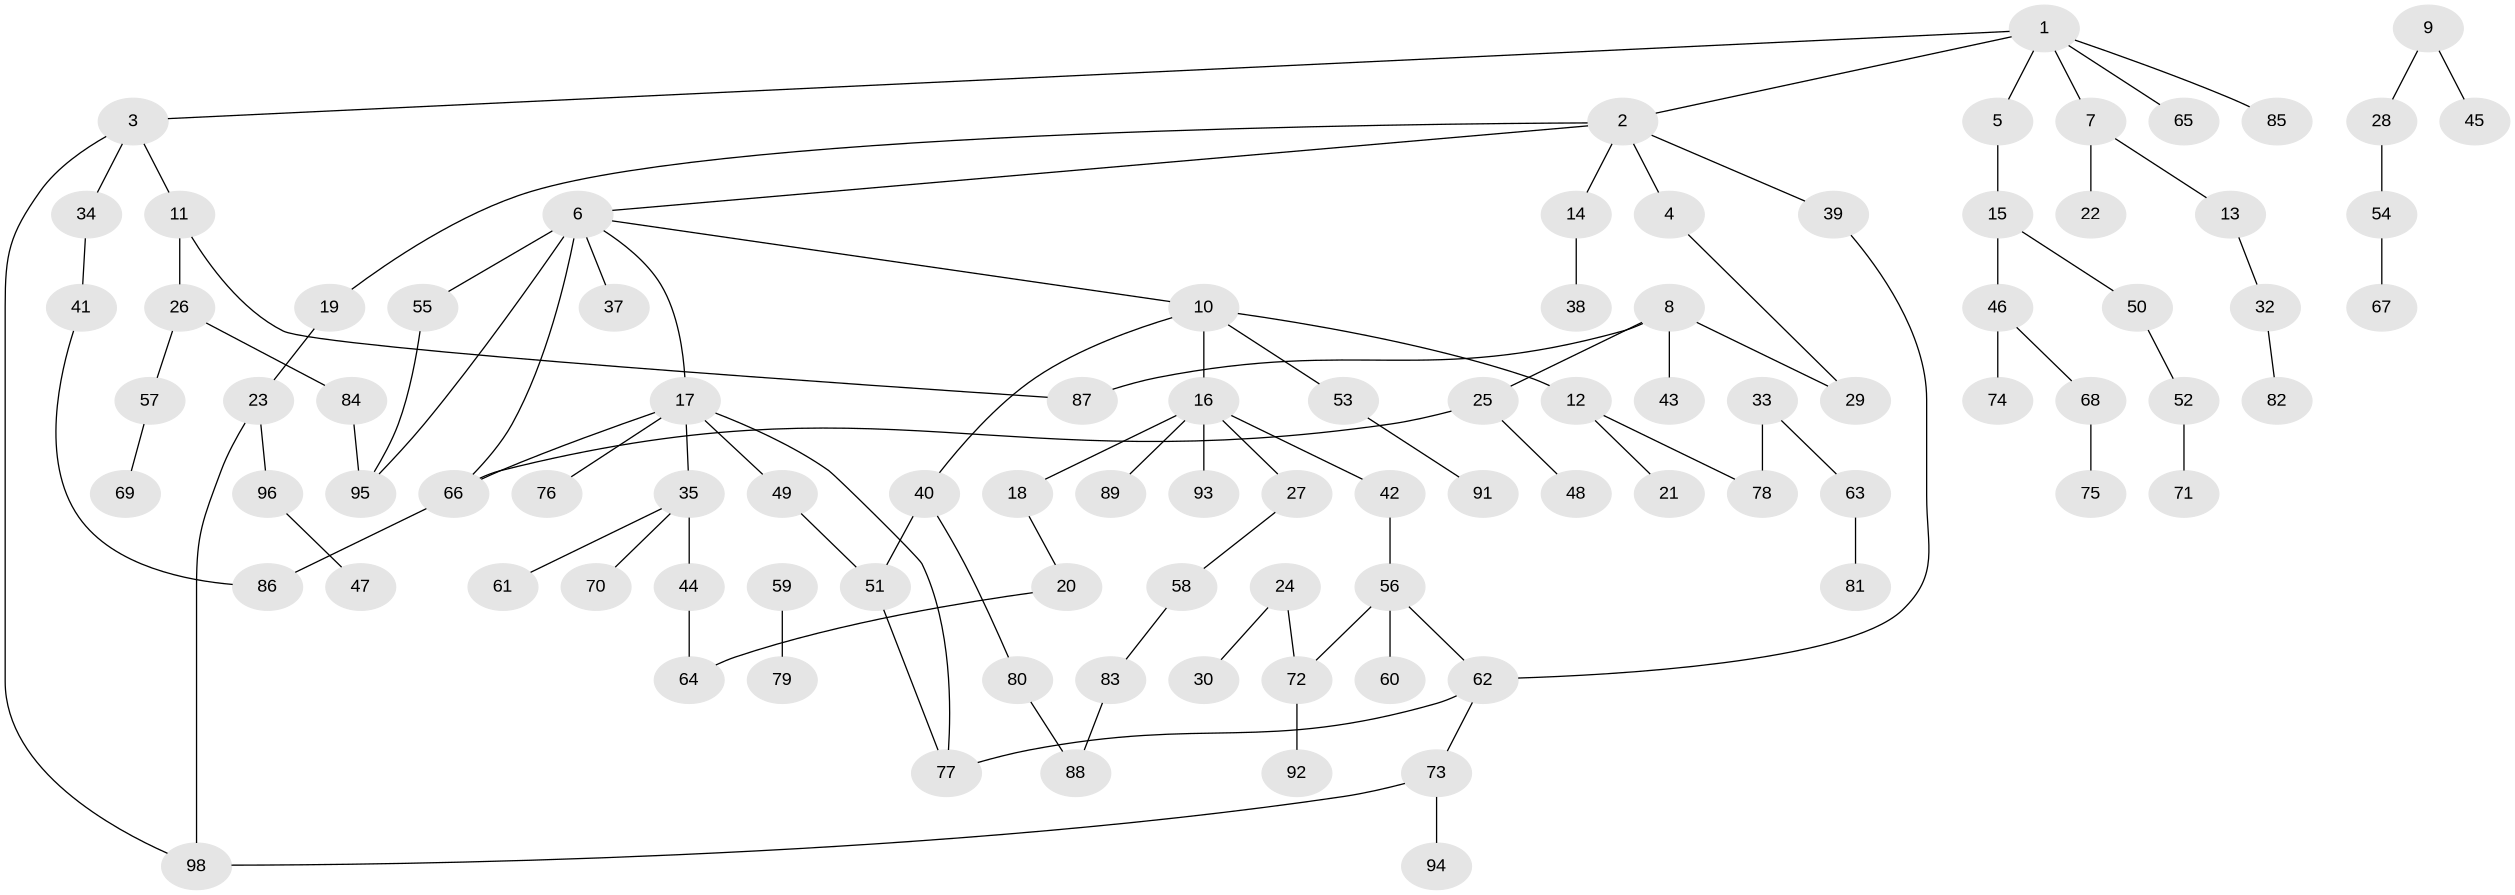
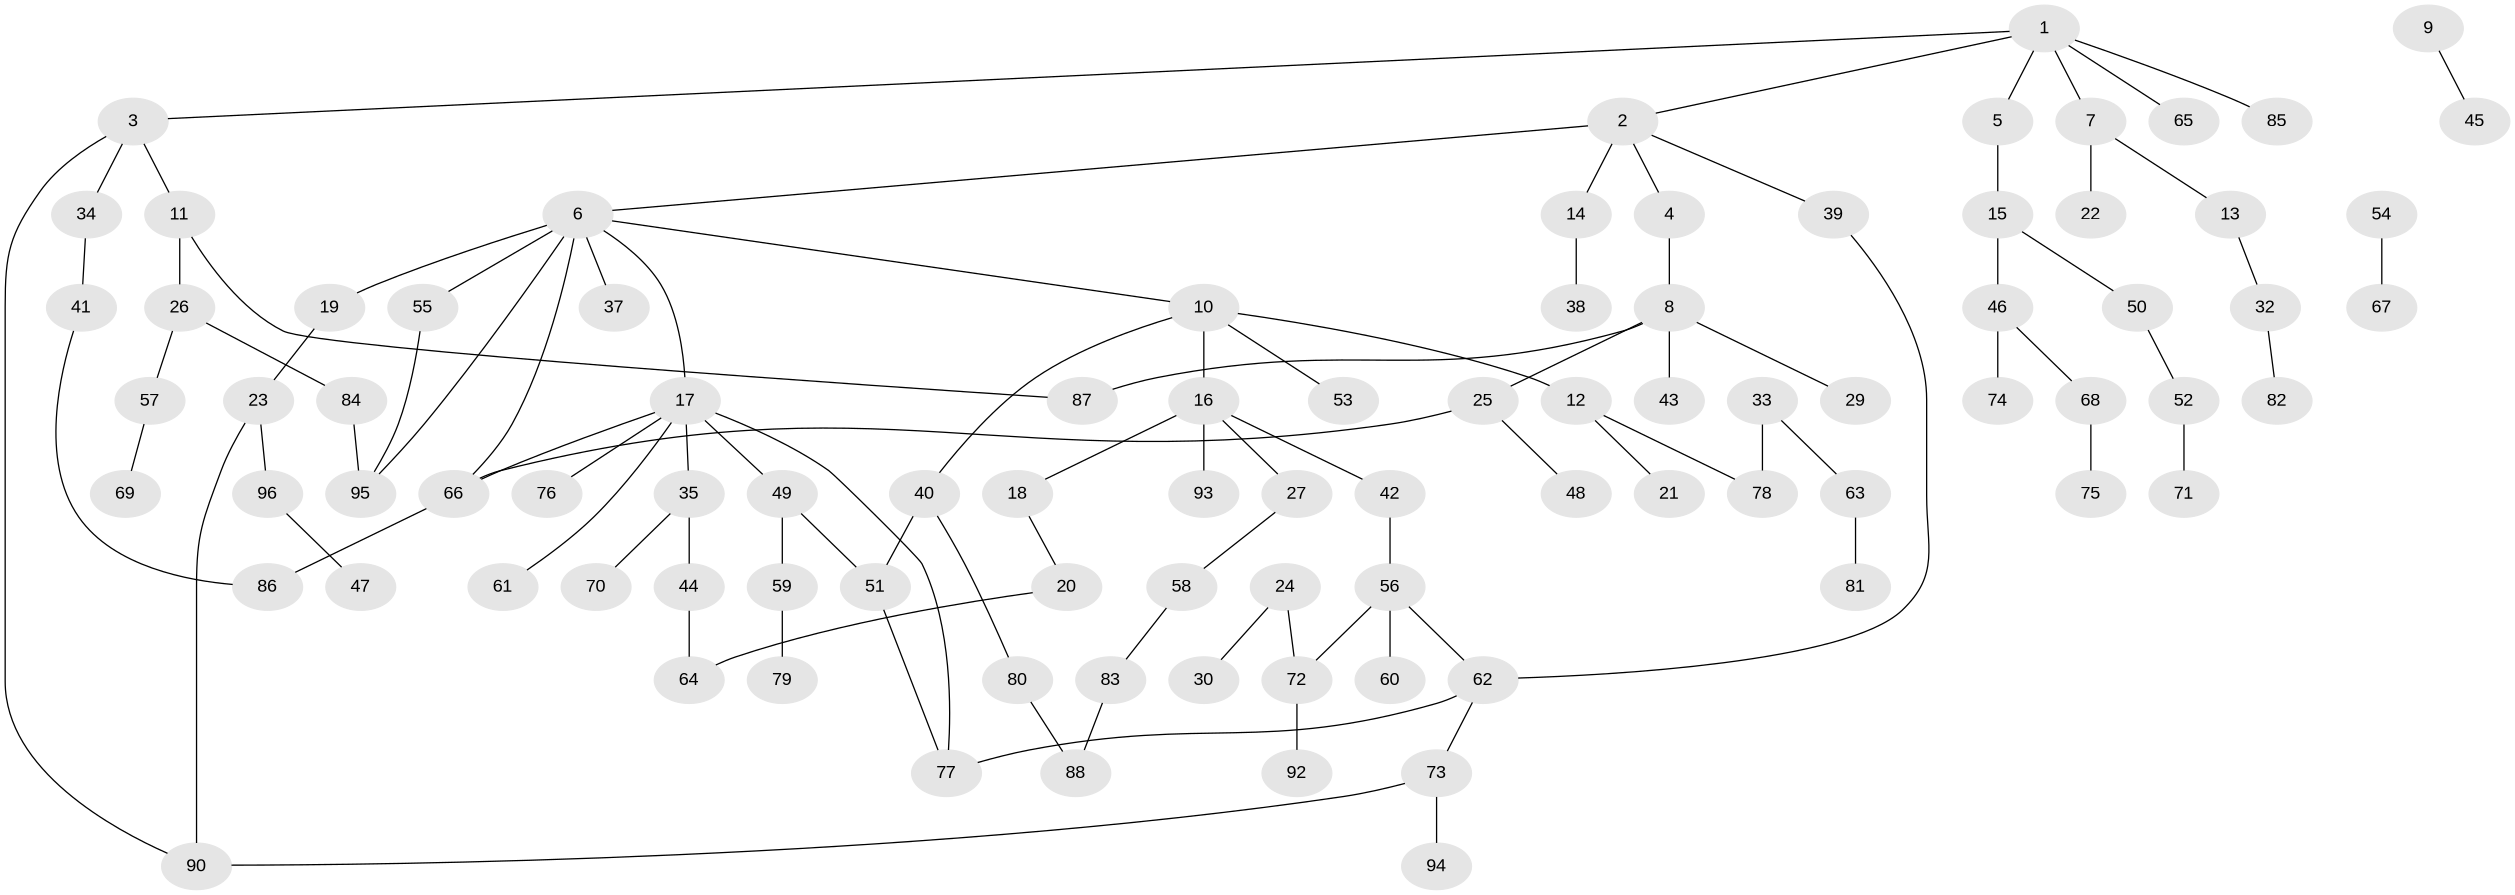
(2382, 122) -> none
(955, 141) -> (451, 257)
(1762, 308) -> (1669, 261)
(1111, 494) -> none
(1483, 494) -> none
(596, 540) -> (607, 504)
none -> (782, 541)
(197, 866) -> (197, 866)
